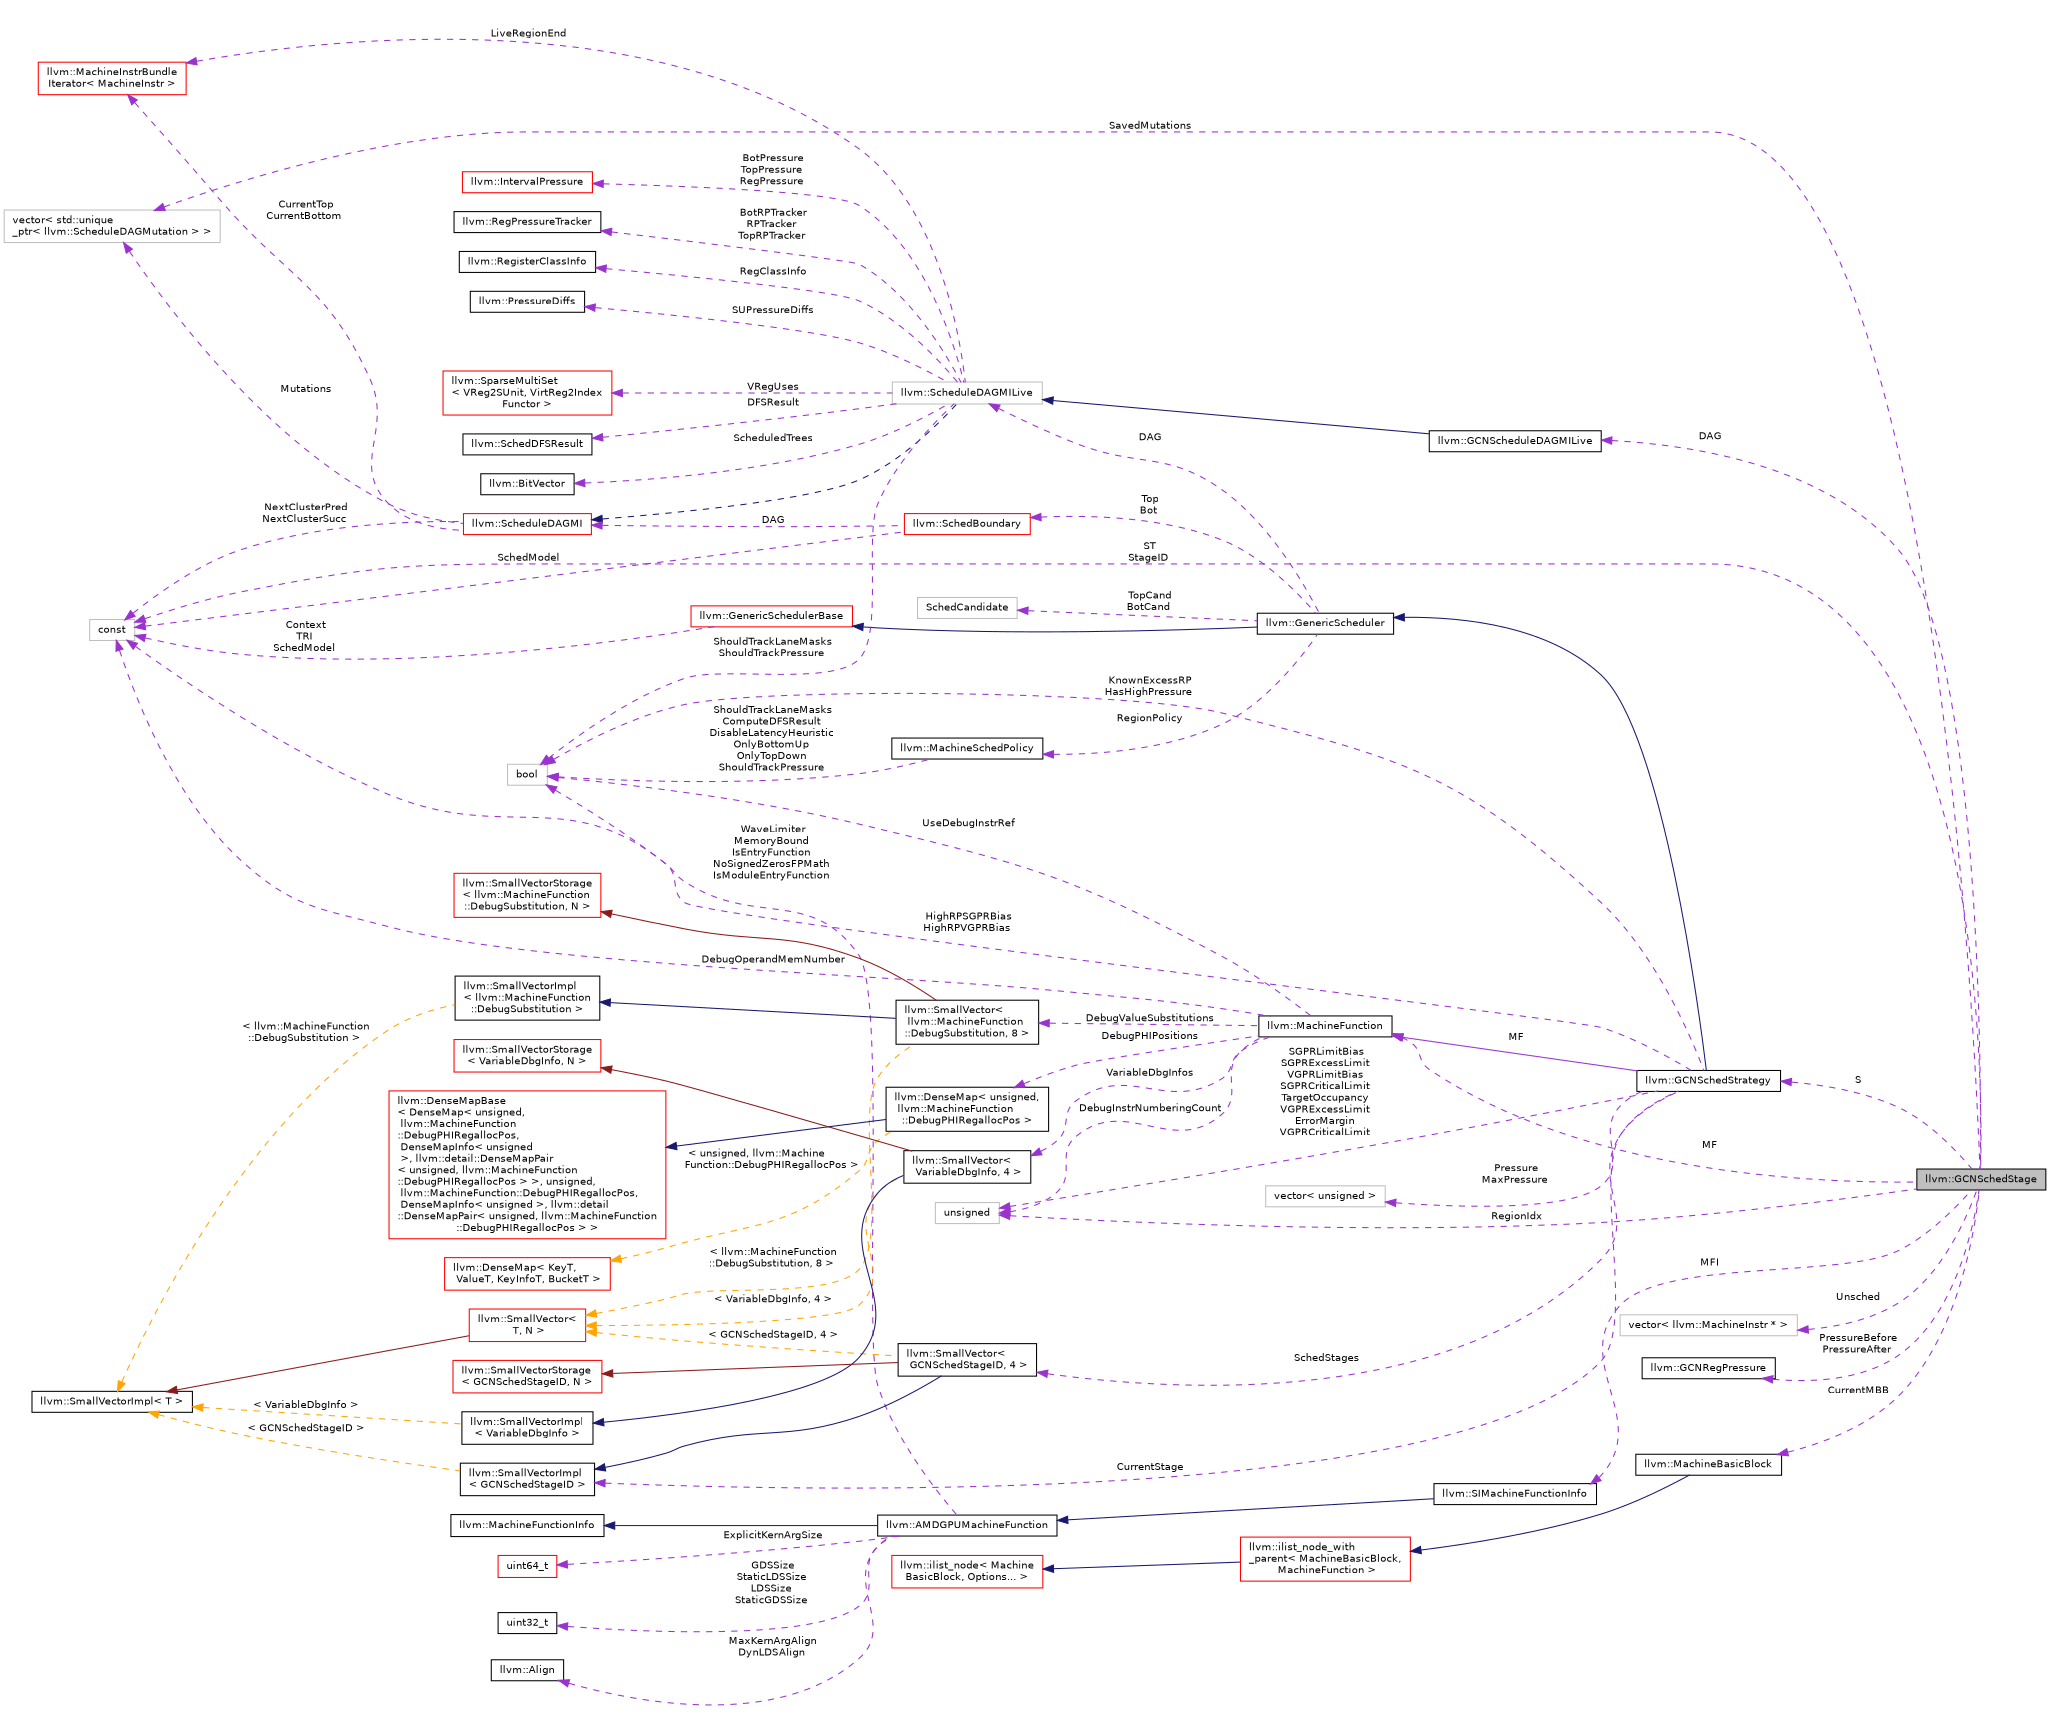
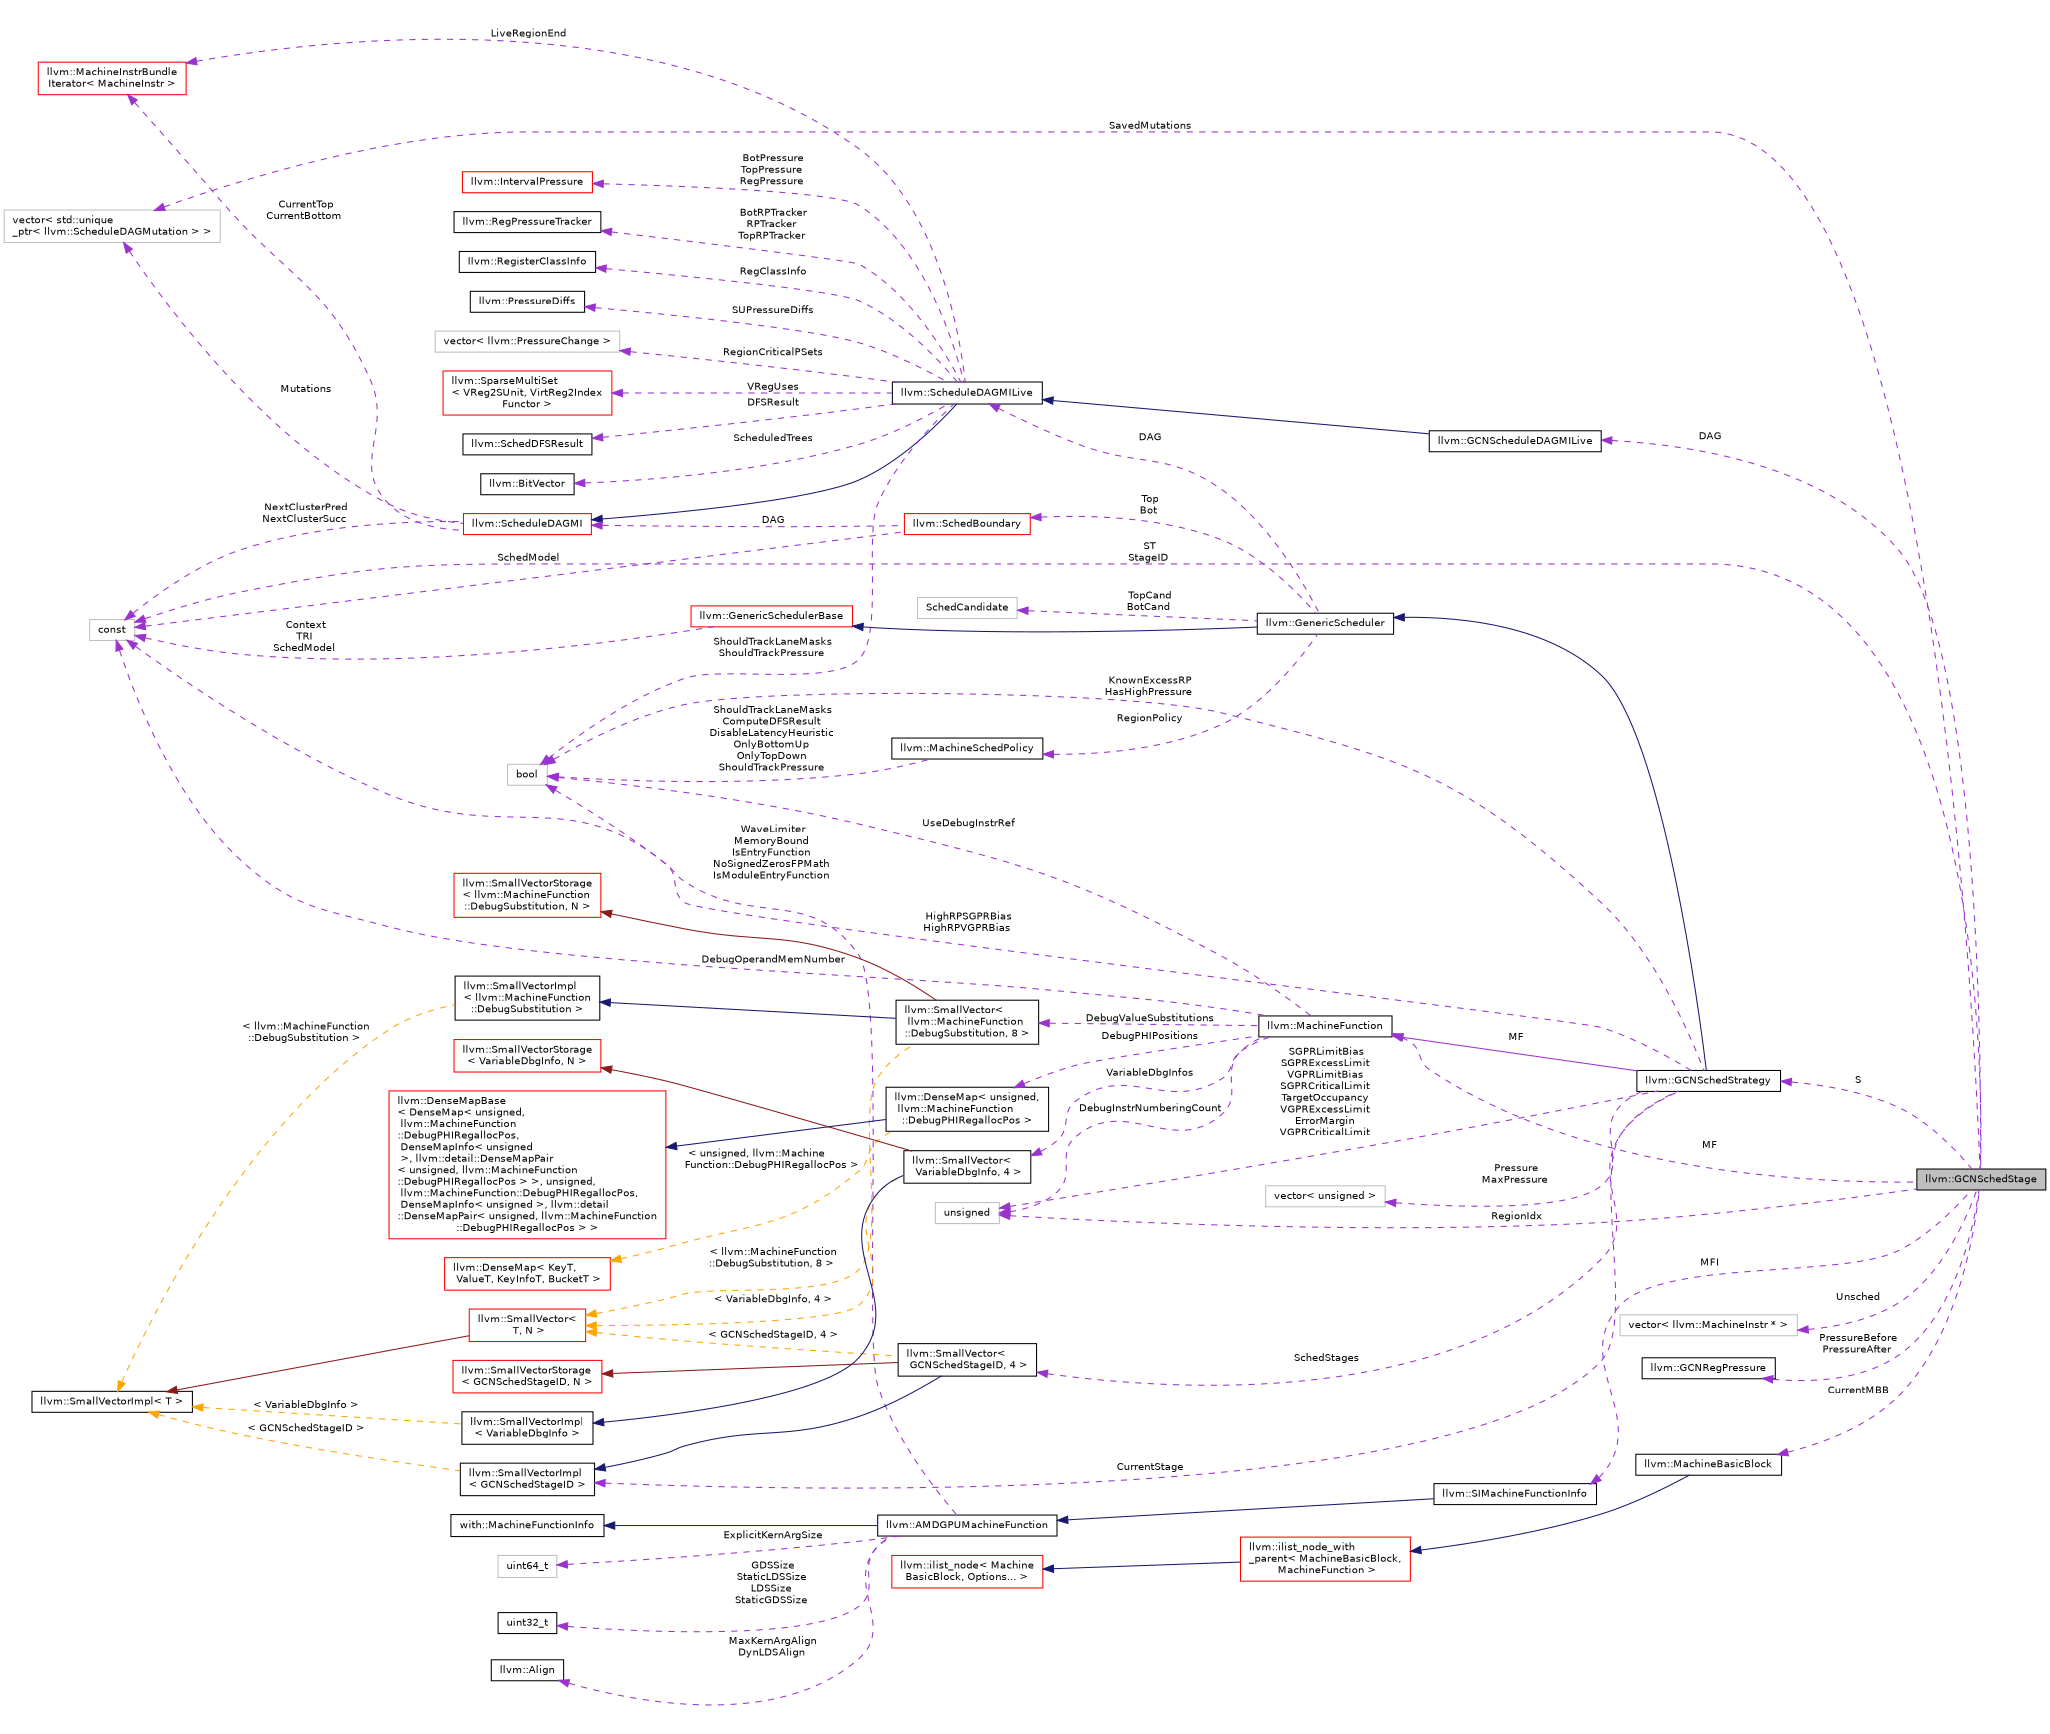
none -> (527, 342)
(967, 393) -> (967, 393)
(794, 497) -> (794, 497)
(527, 1526) -> (527, 1526)
(527, 1566) -> (527, 1566)
